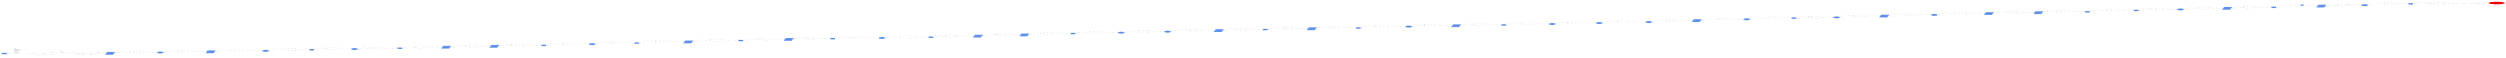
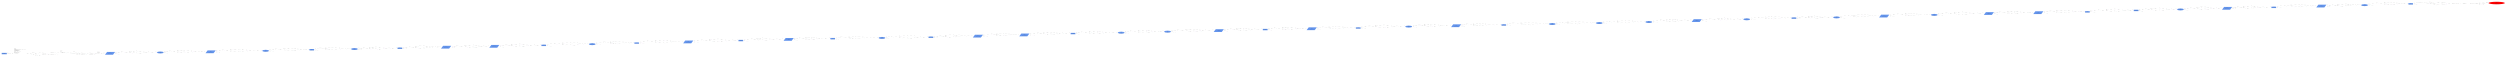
(2302, 5) -> (2302, 5)
